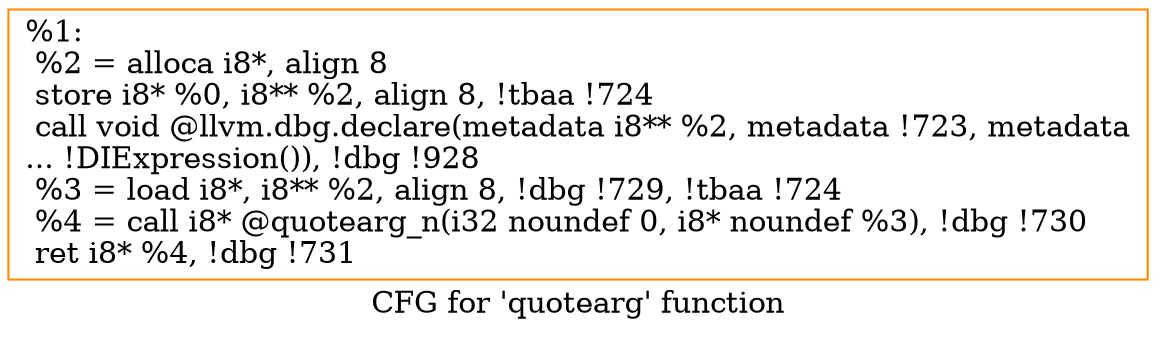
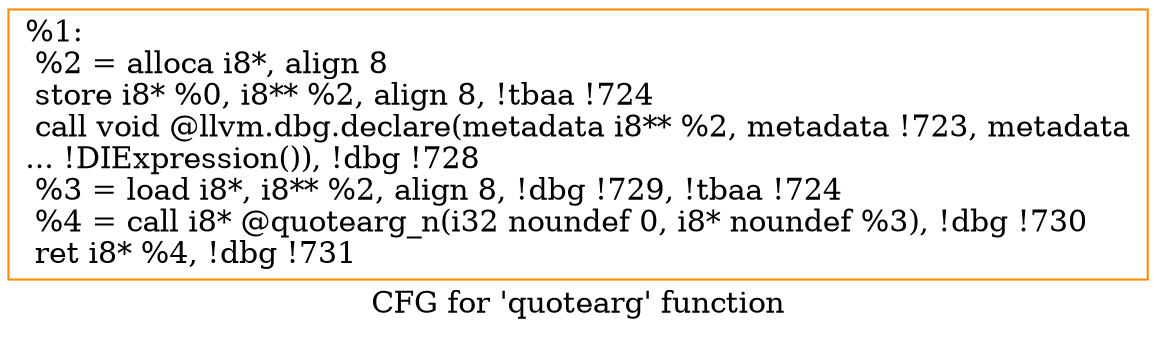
(253, 159) -> (253, 159)
